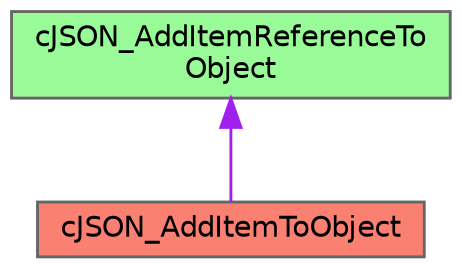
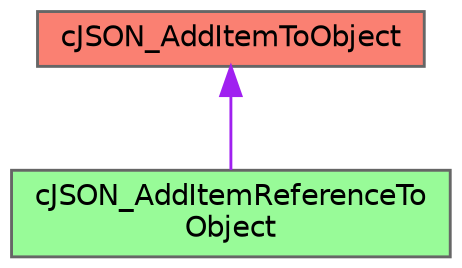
(231, 164) -> (231, 133)
